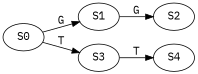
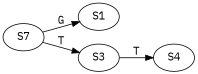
(174, 17) -> none
(24, 37) -> (24, 37)
